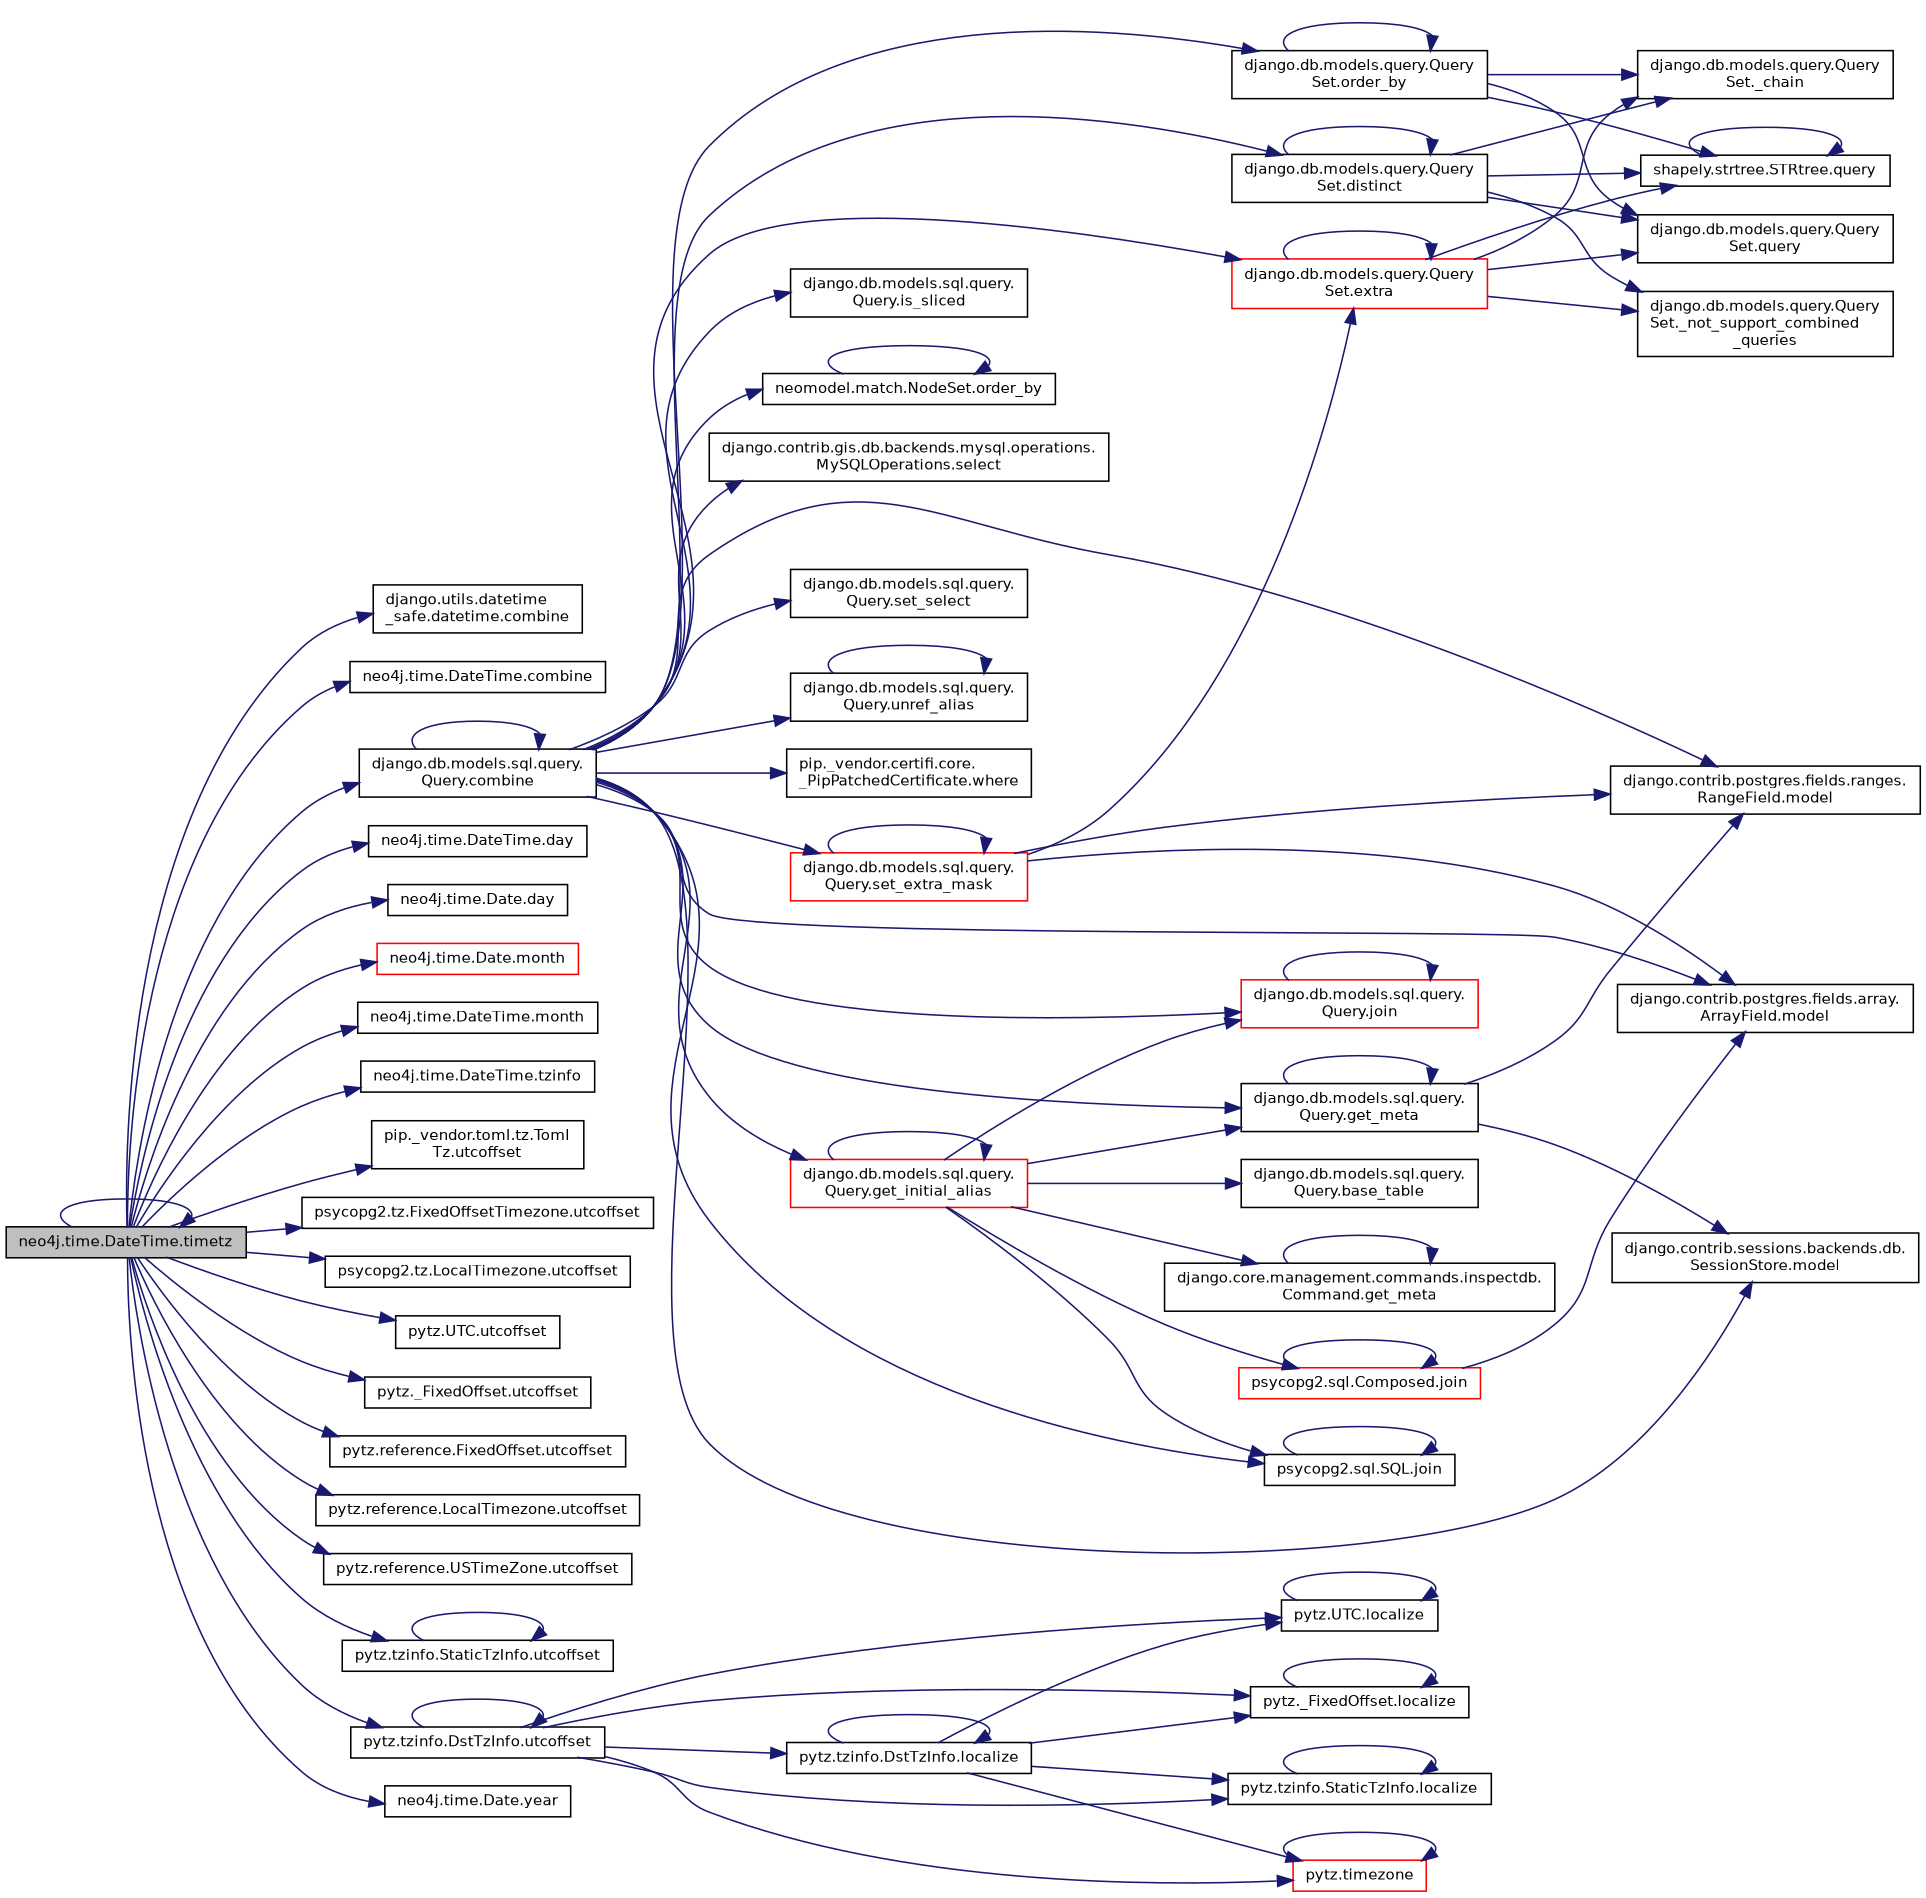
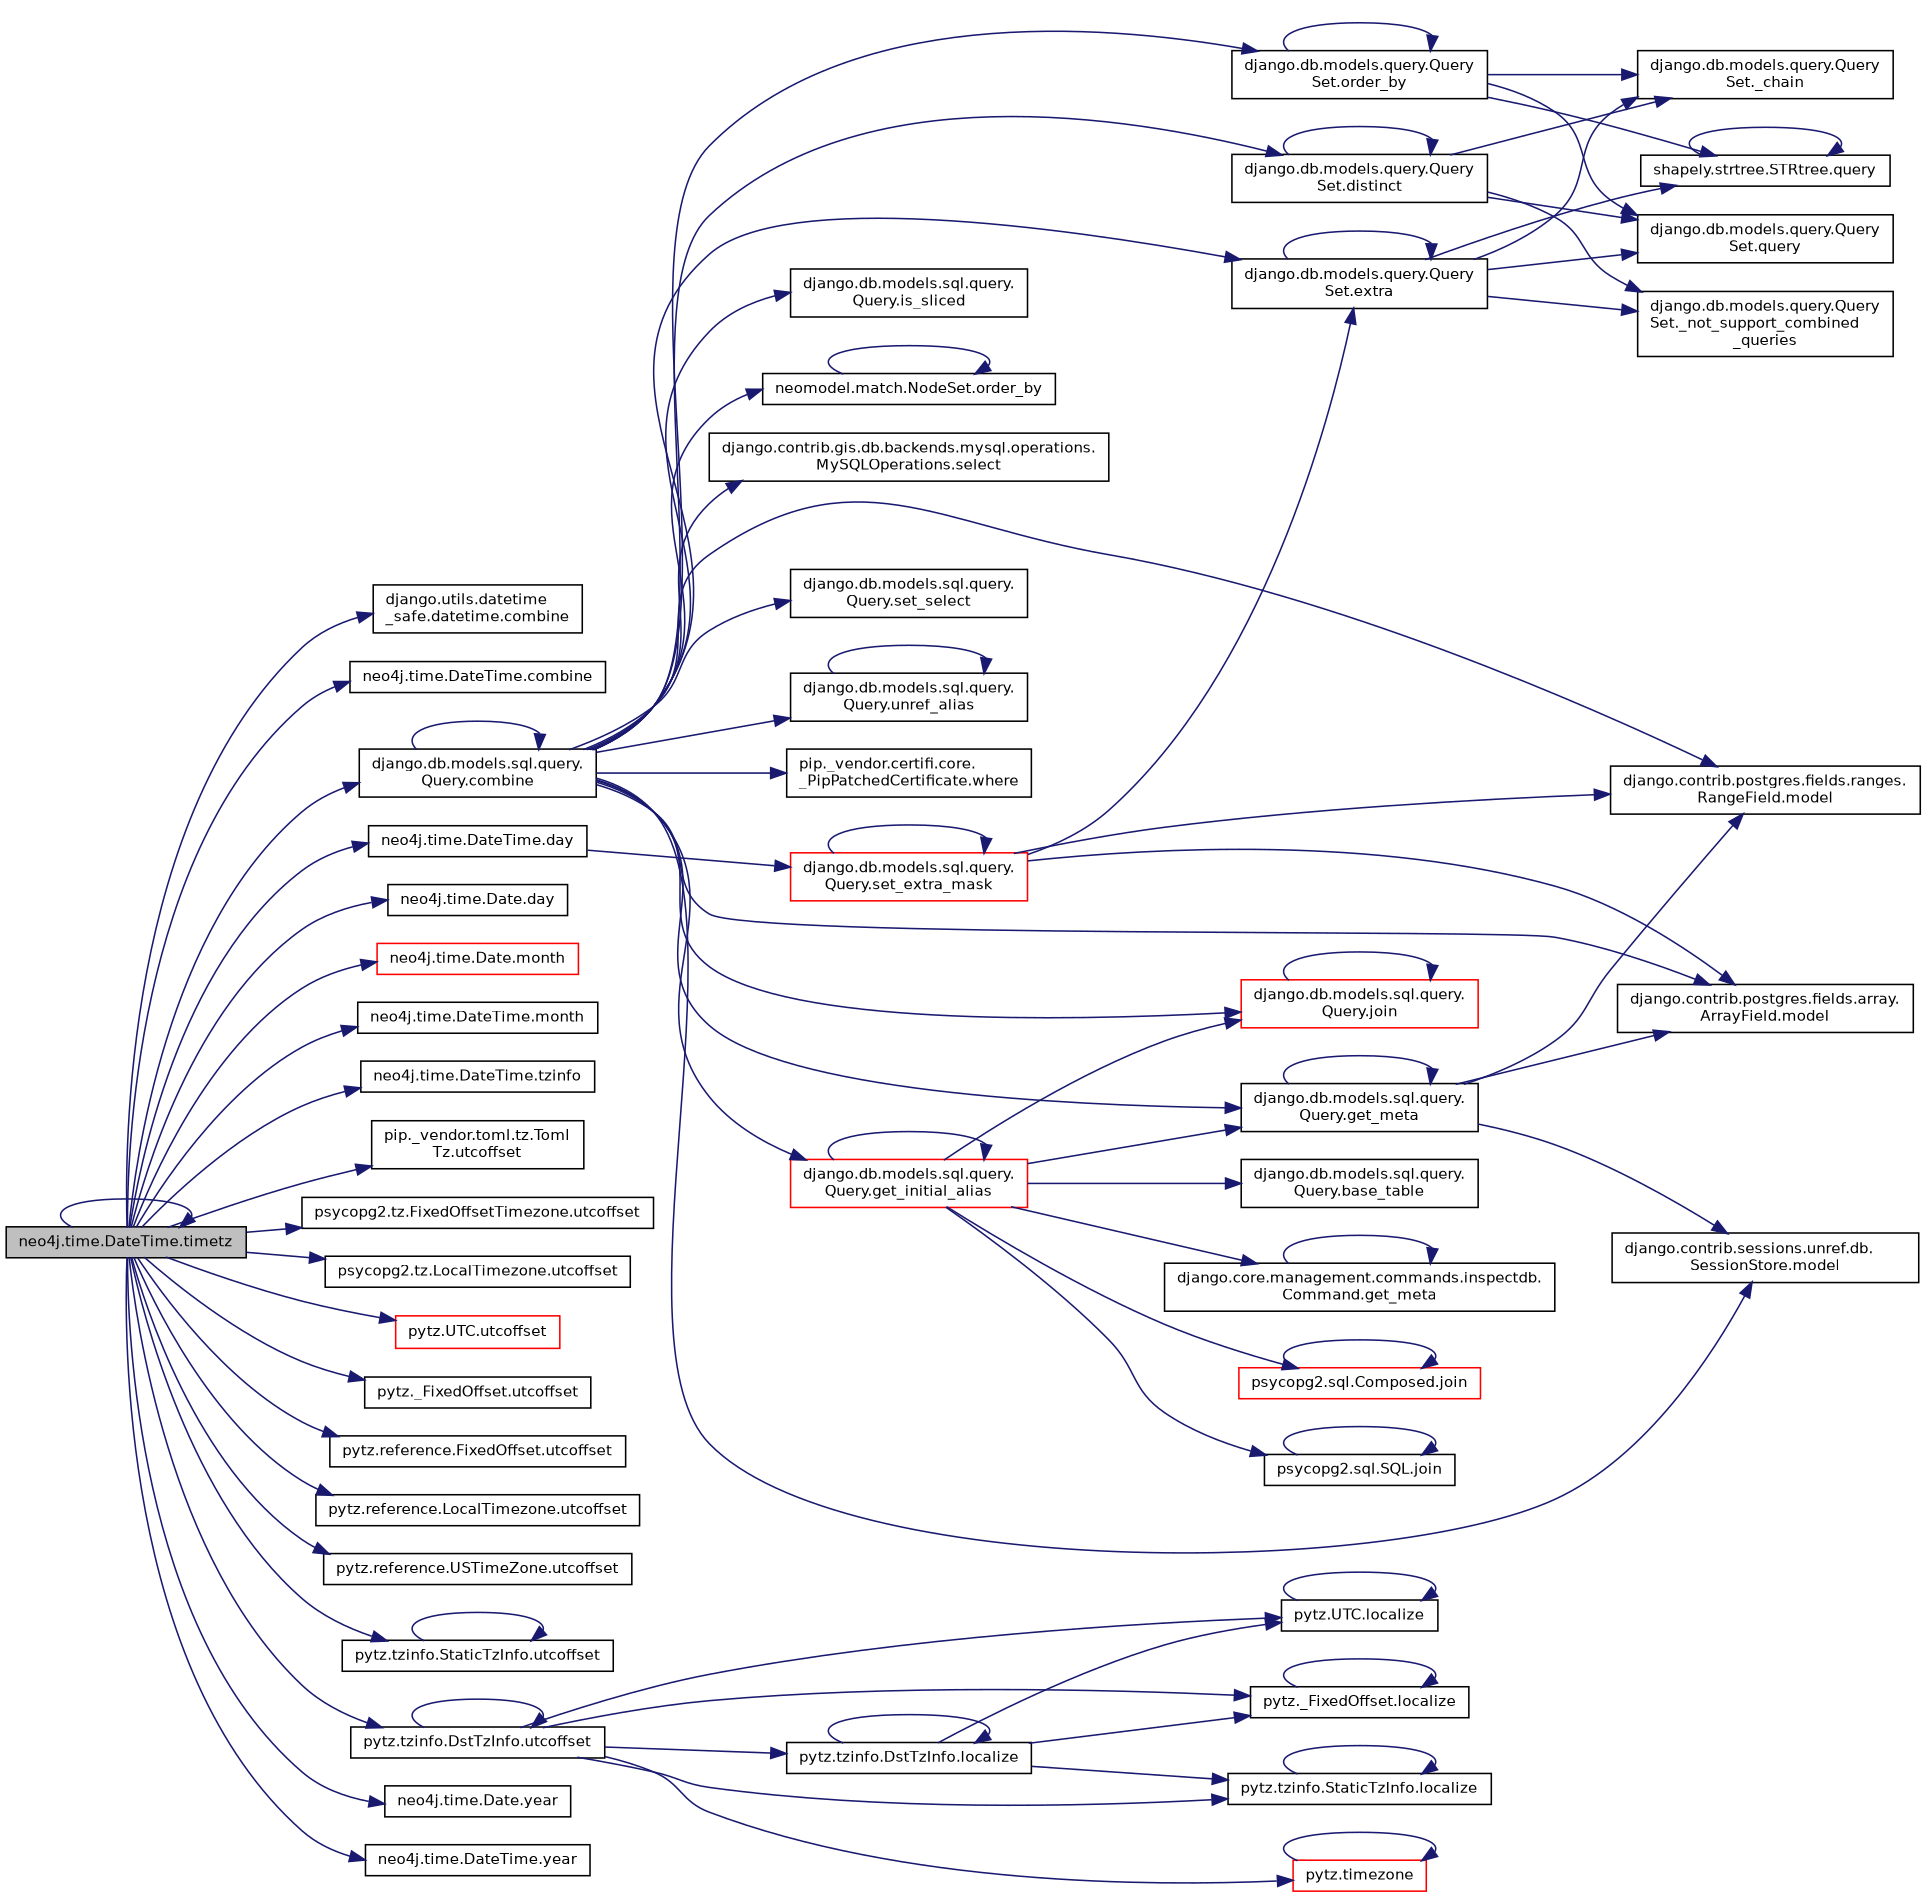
(1556, 175) -> none
(1360, 284) -> (1360, 284)
(696, 822) -> (695, 859)
(1608, 1223) -> (1555, 1060)
(1765, 1258) -> (1765, 1258)
(746, 1260) -> none
(478, 1332) -> (478, 1332)
(1127, 1815) -> none
none -> (478, 1860)
